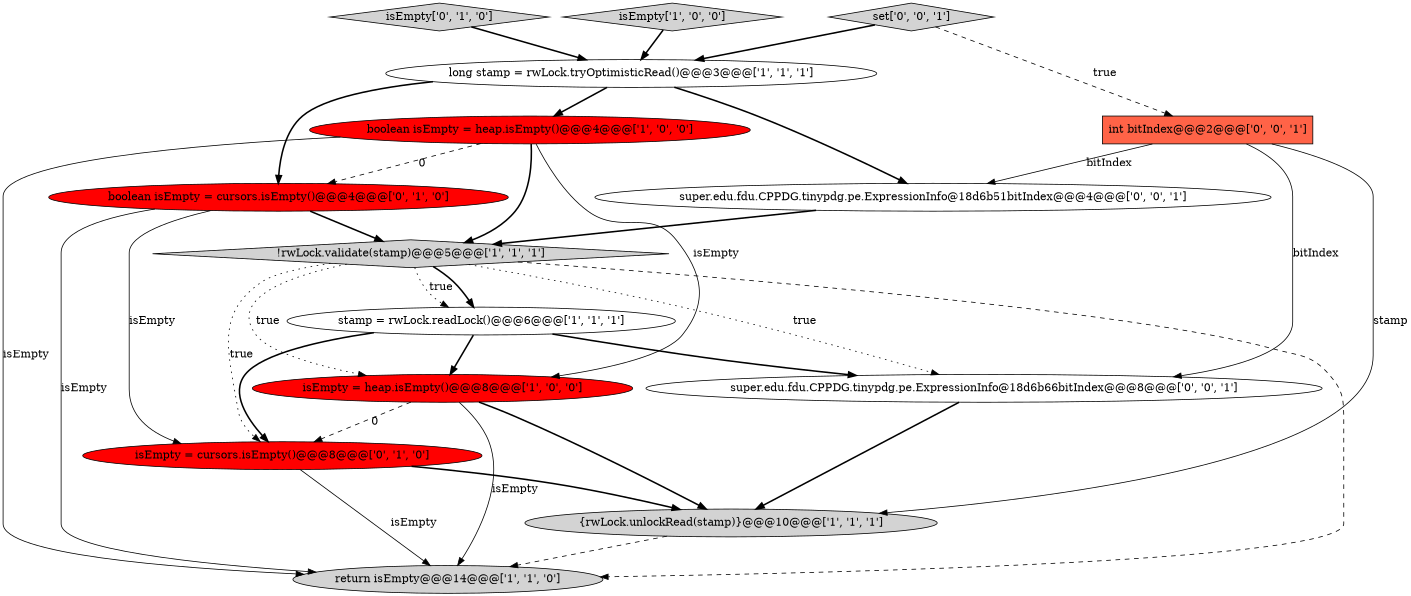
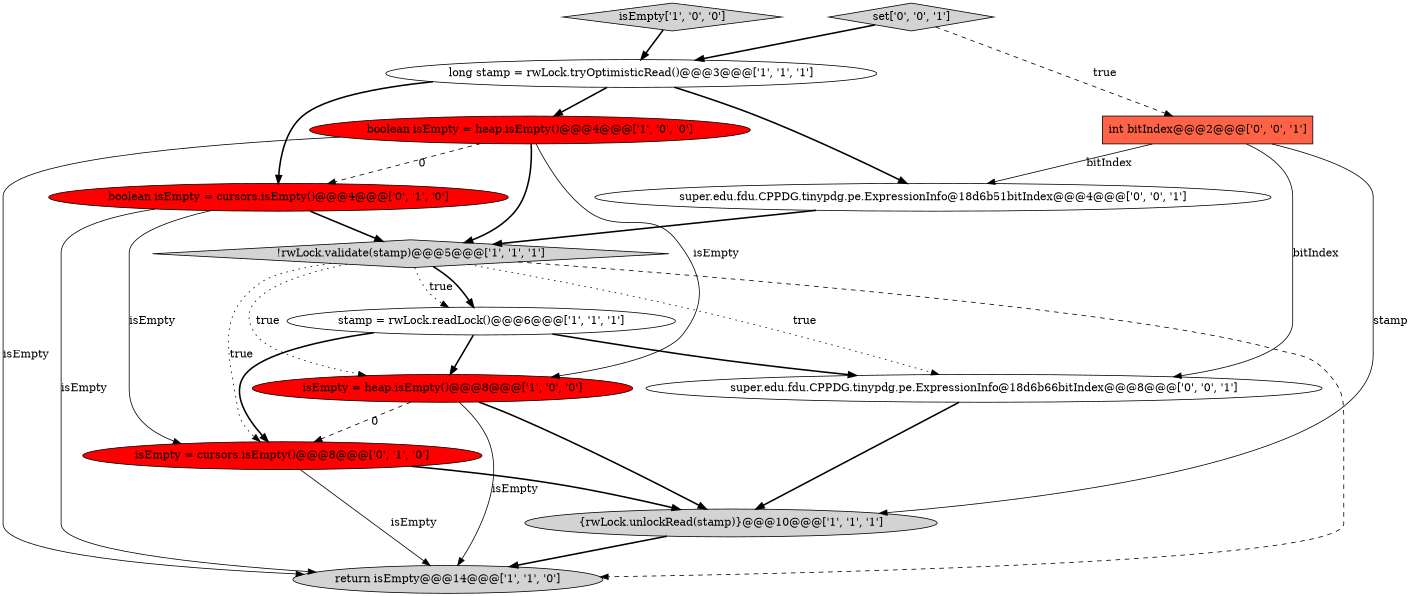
(439, 17) -> none
(592, 551) -> (592, 551)
